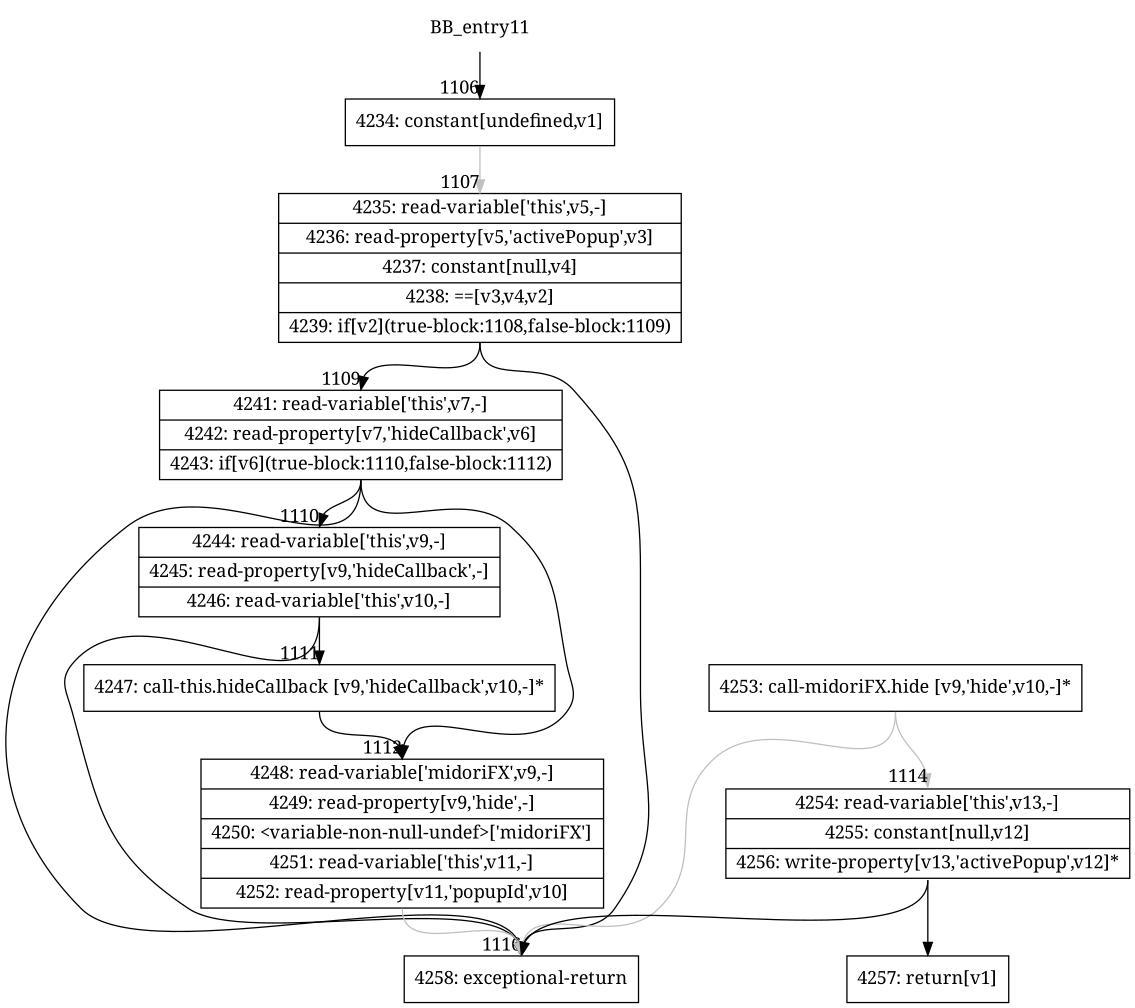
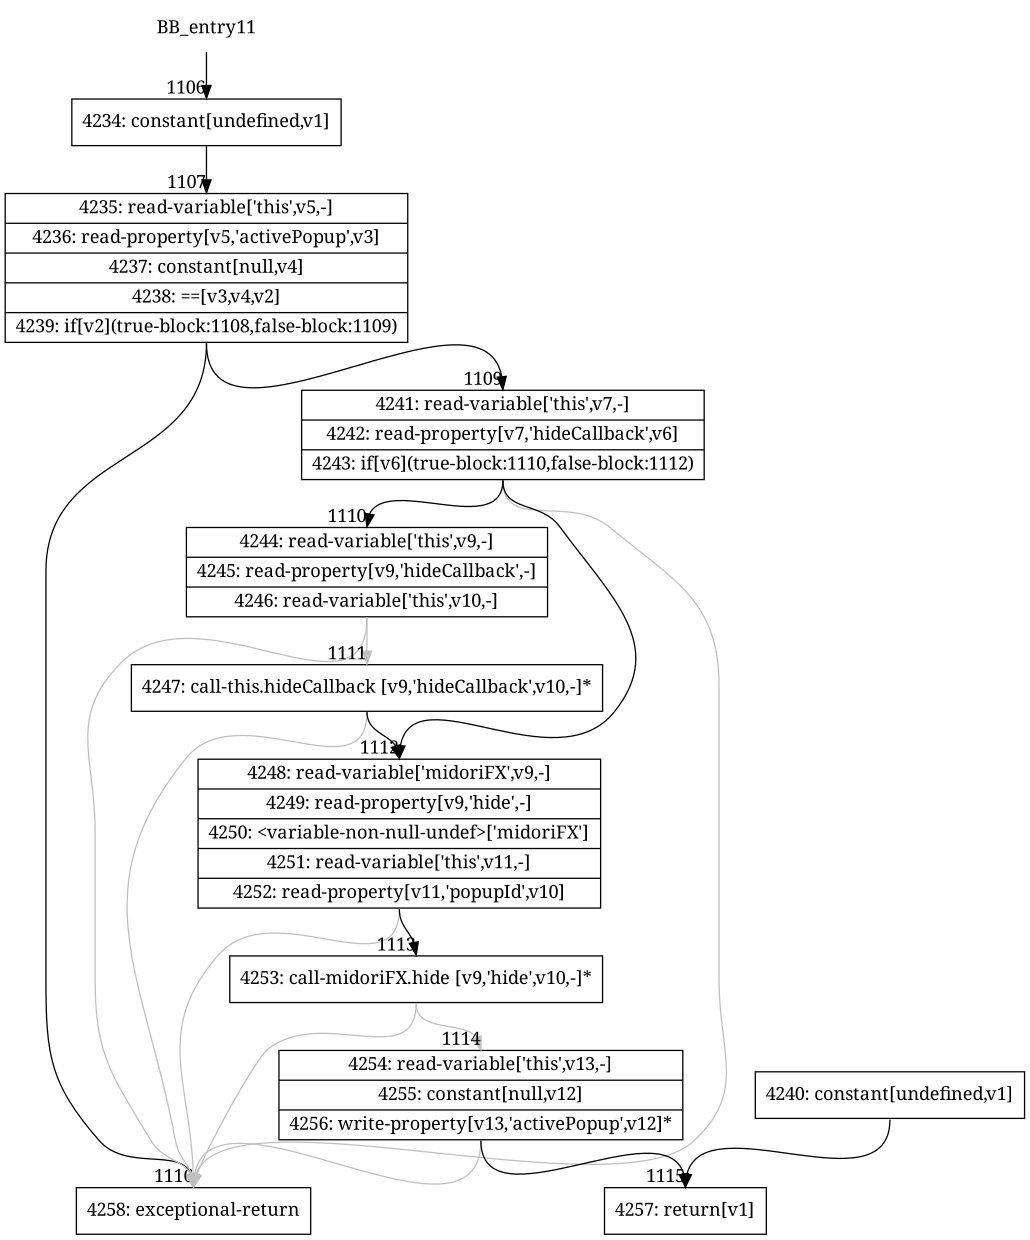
(480, 163) -> (206, 163)
(319, 634) -> (367, 634)
(15, 798) -> (721, 1009)
(109, 825) -> (92, 789)
none -> (133, 860)
(731, 918) -> (343, 1166)
none -> (404, 927)
none -> (890, 1095)
